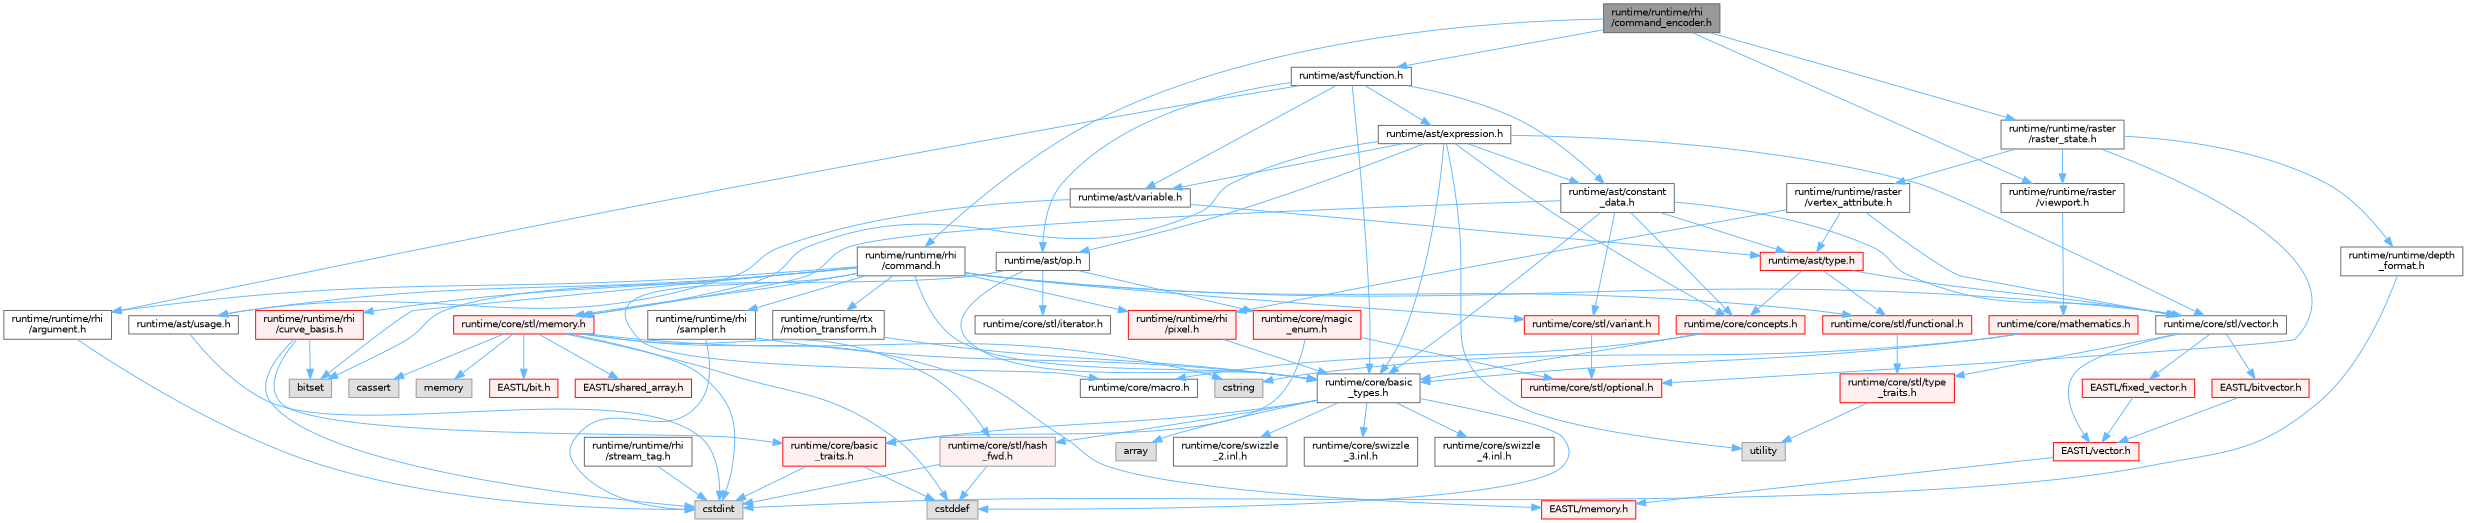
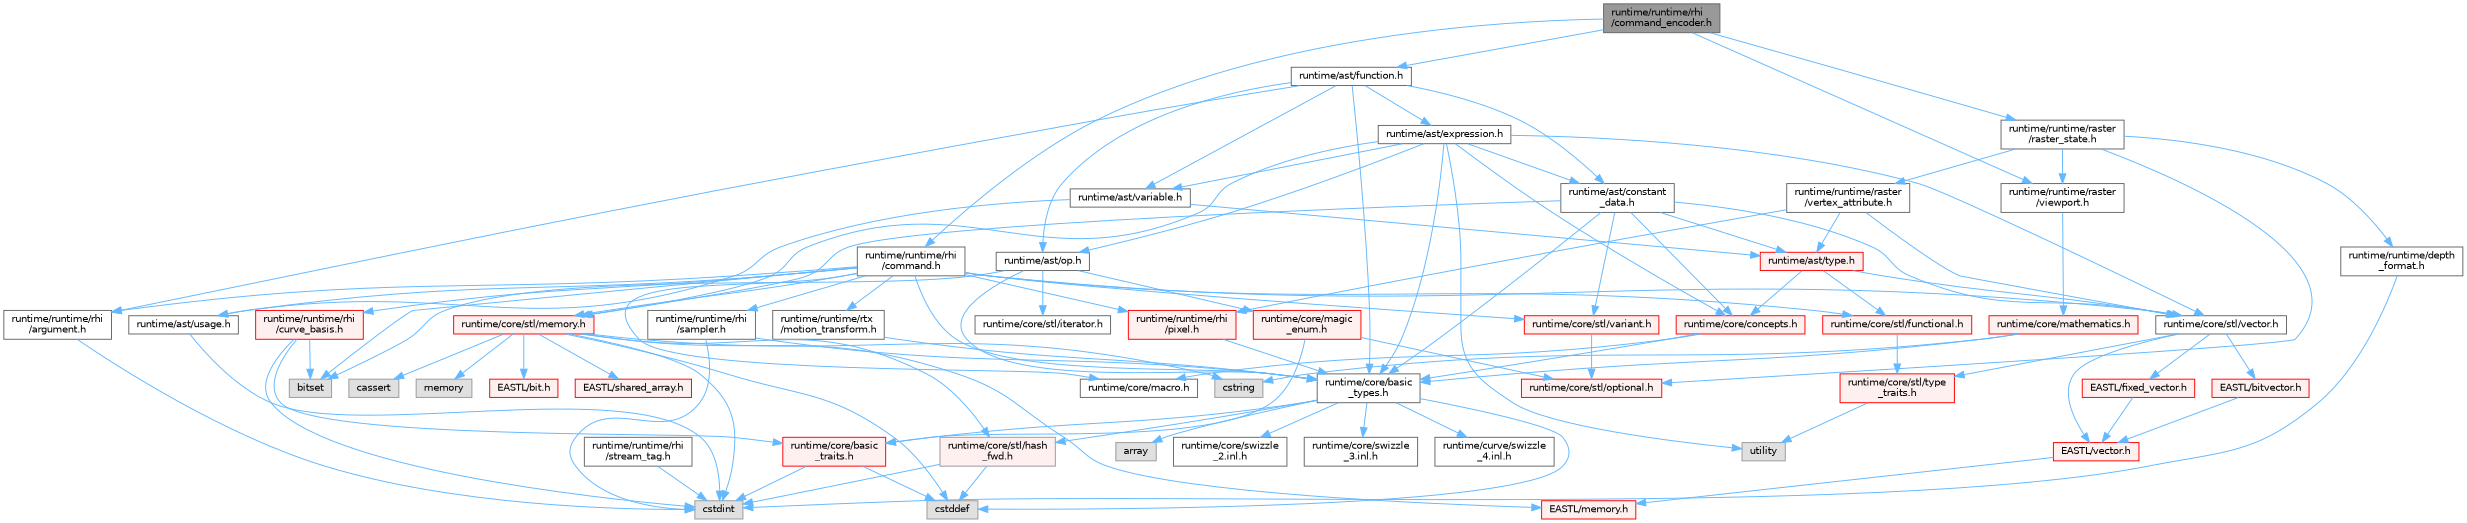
(1495, 452) -> (1495, 452)
